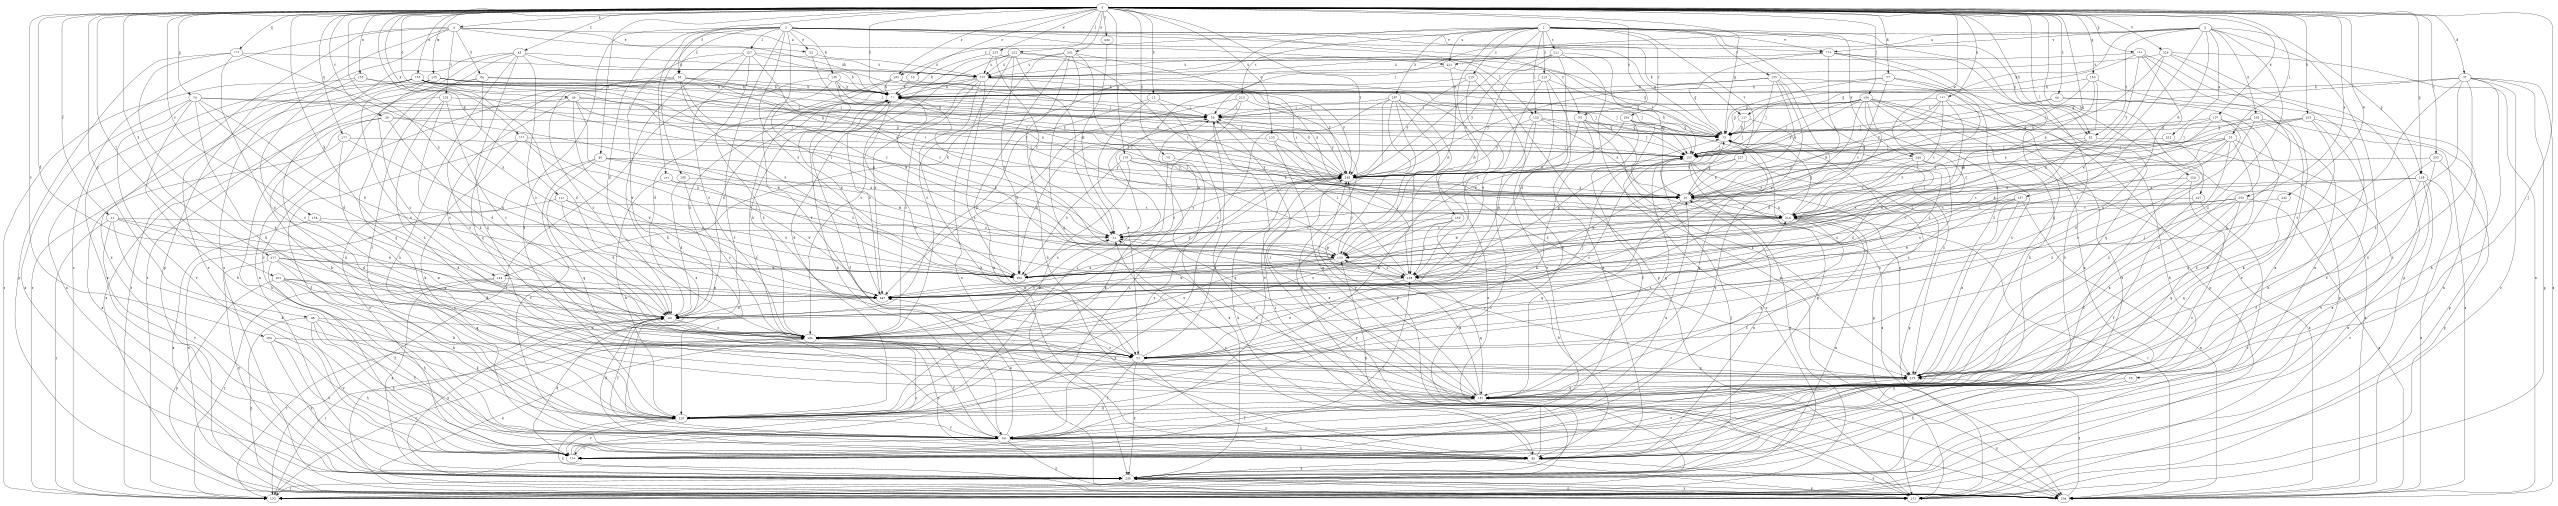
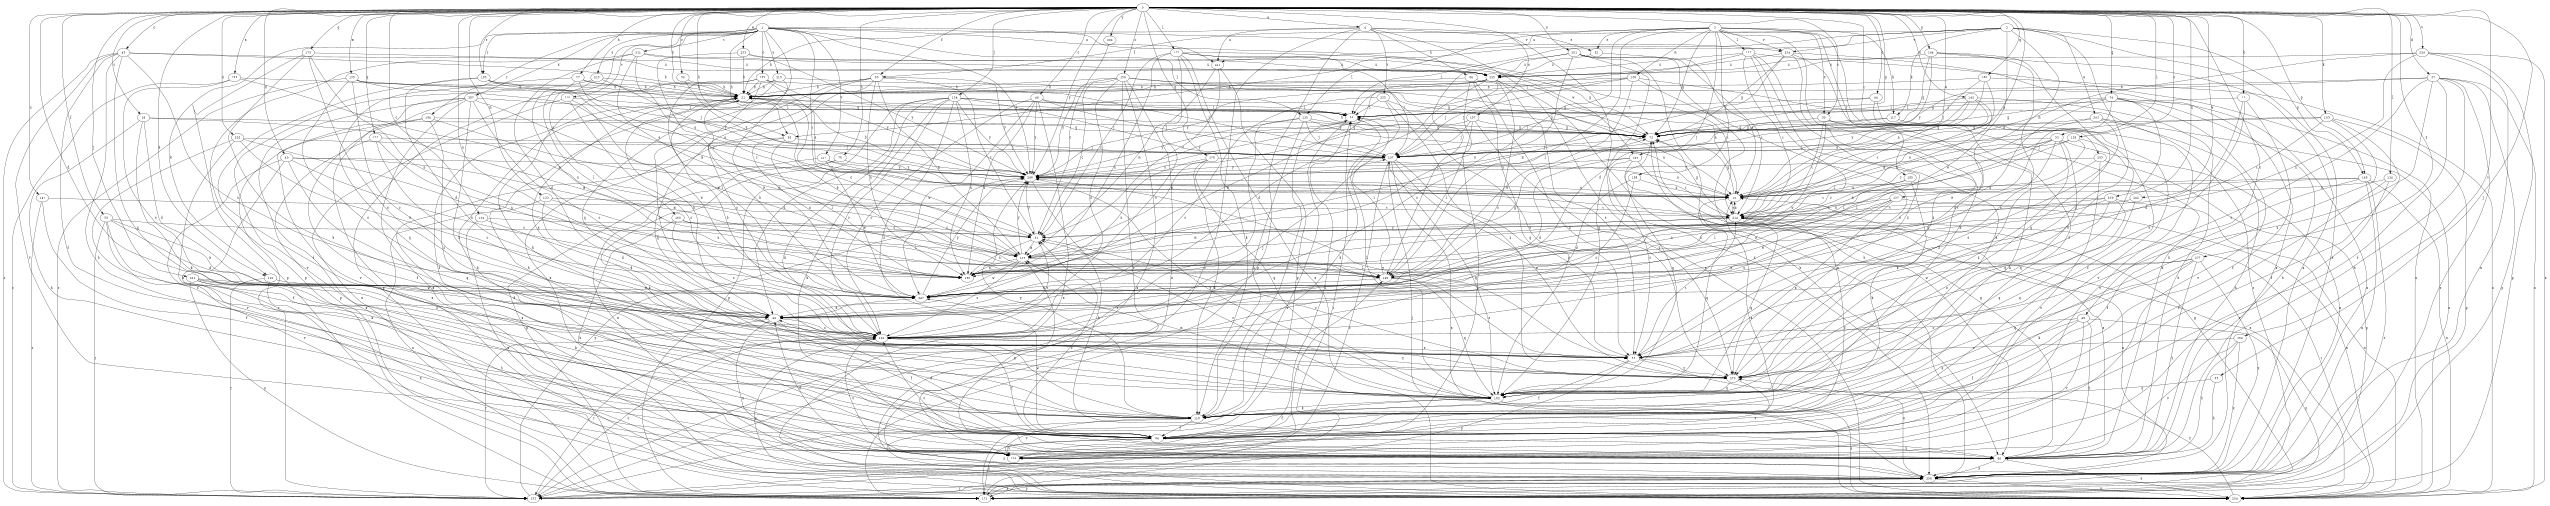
(2169, 138) -> none
